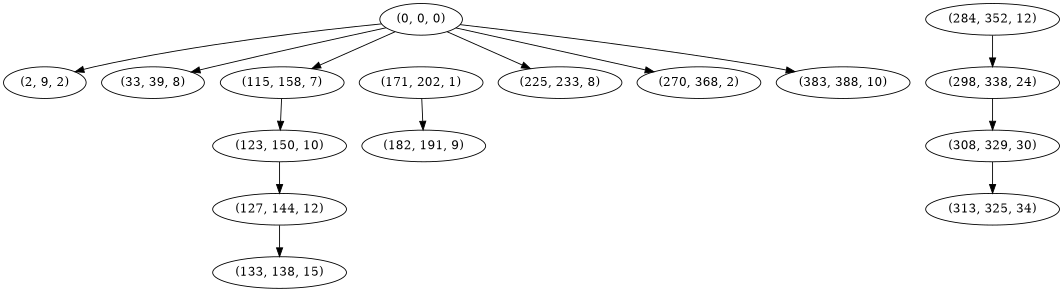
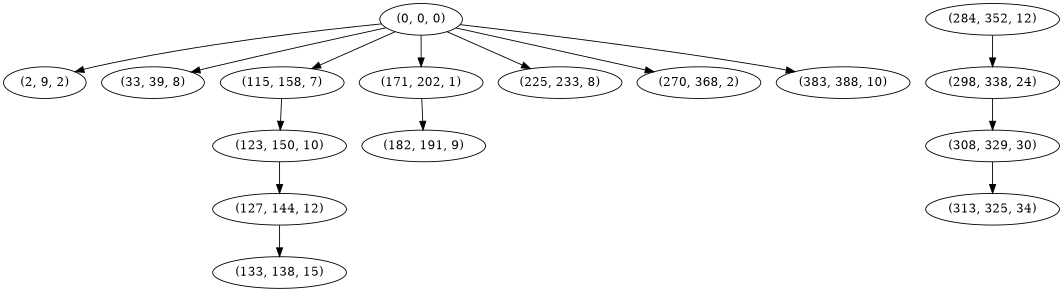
none -> (421, 47)
